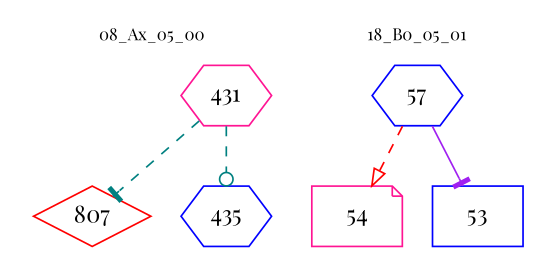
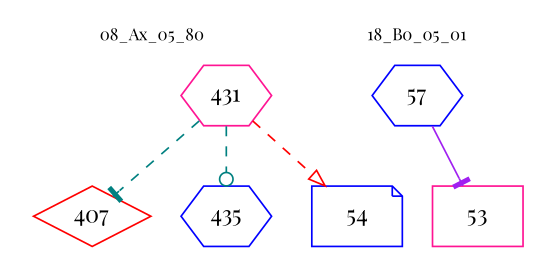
(153, 36) -> (153, 36)
(391, 148) -> (274, 140)
(92, 216) -> (92, 216)
(357, 216) -> (357, 216)
(478, 216) -> (478, 216)
